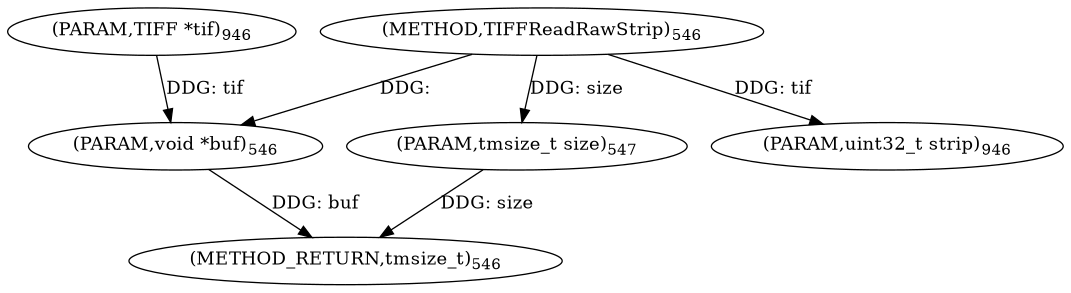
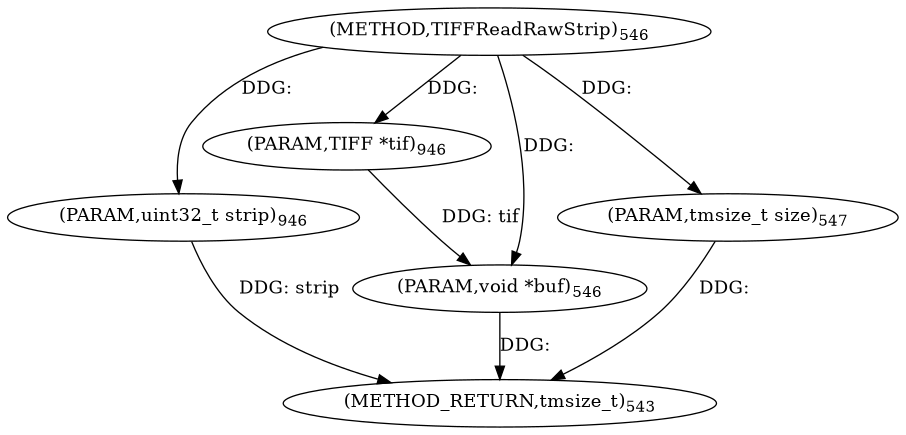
none -> (423, 85)
(577, 89) -> (610, 89)
(773, 89) -> (270, 89)
(316, 204) -> (528, 346)
(487, 204) -> (727, 289)
(487, 259) -> (641, 401)
none -> (267, 332)
